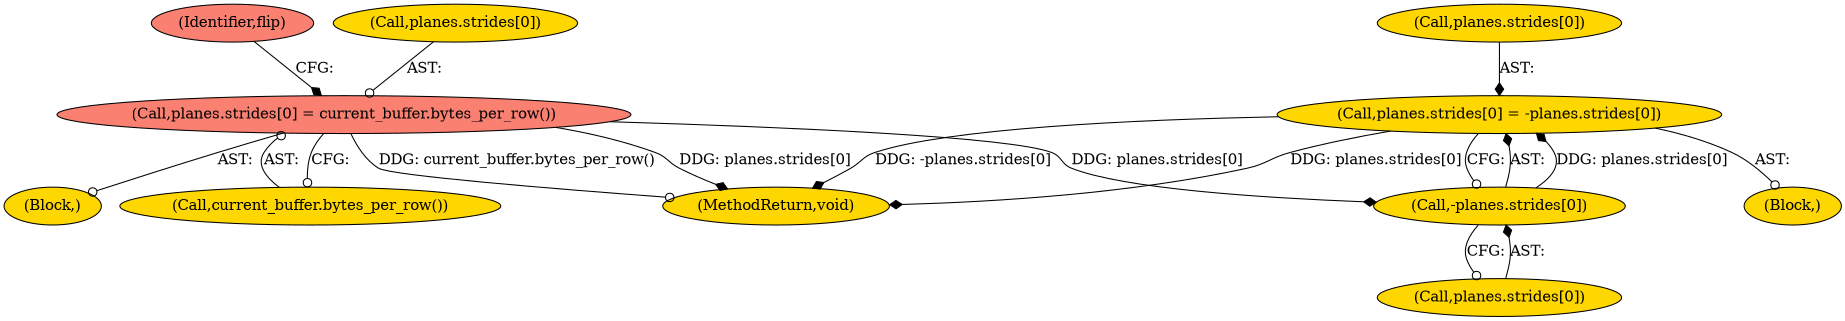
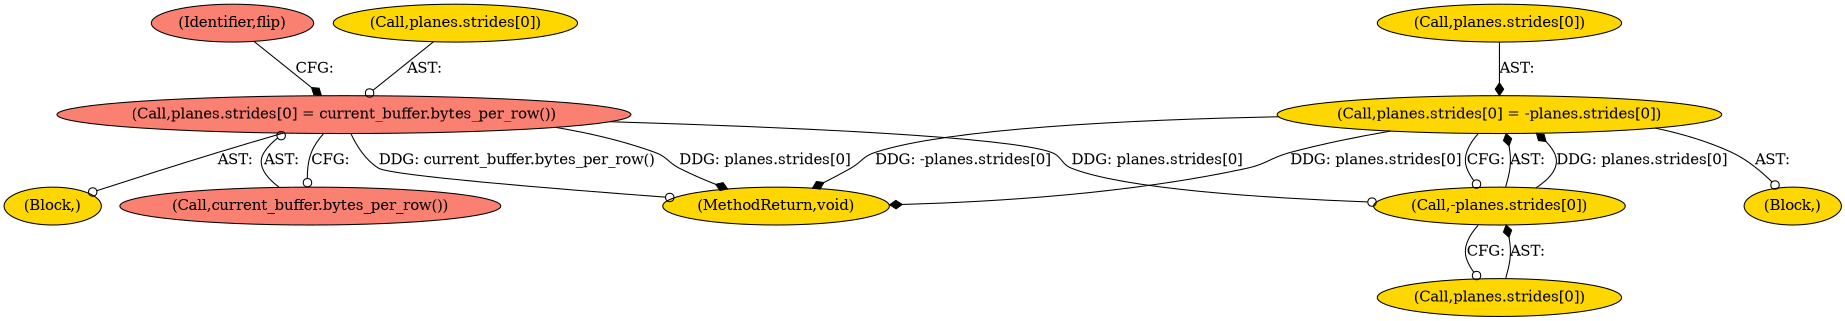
(991, 142) -> (993, 142)
(310, 206) -> (310, 206)
